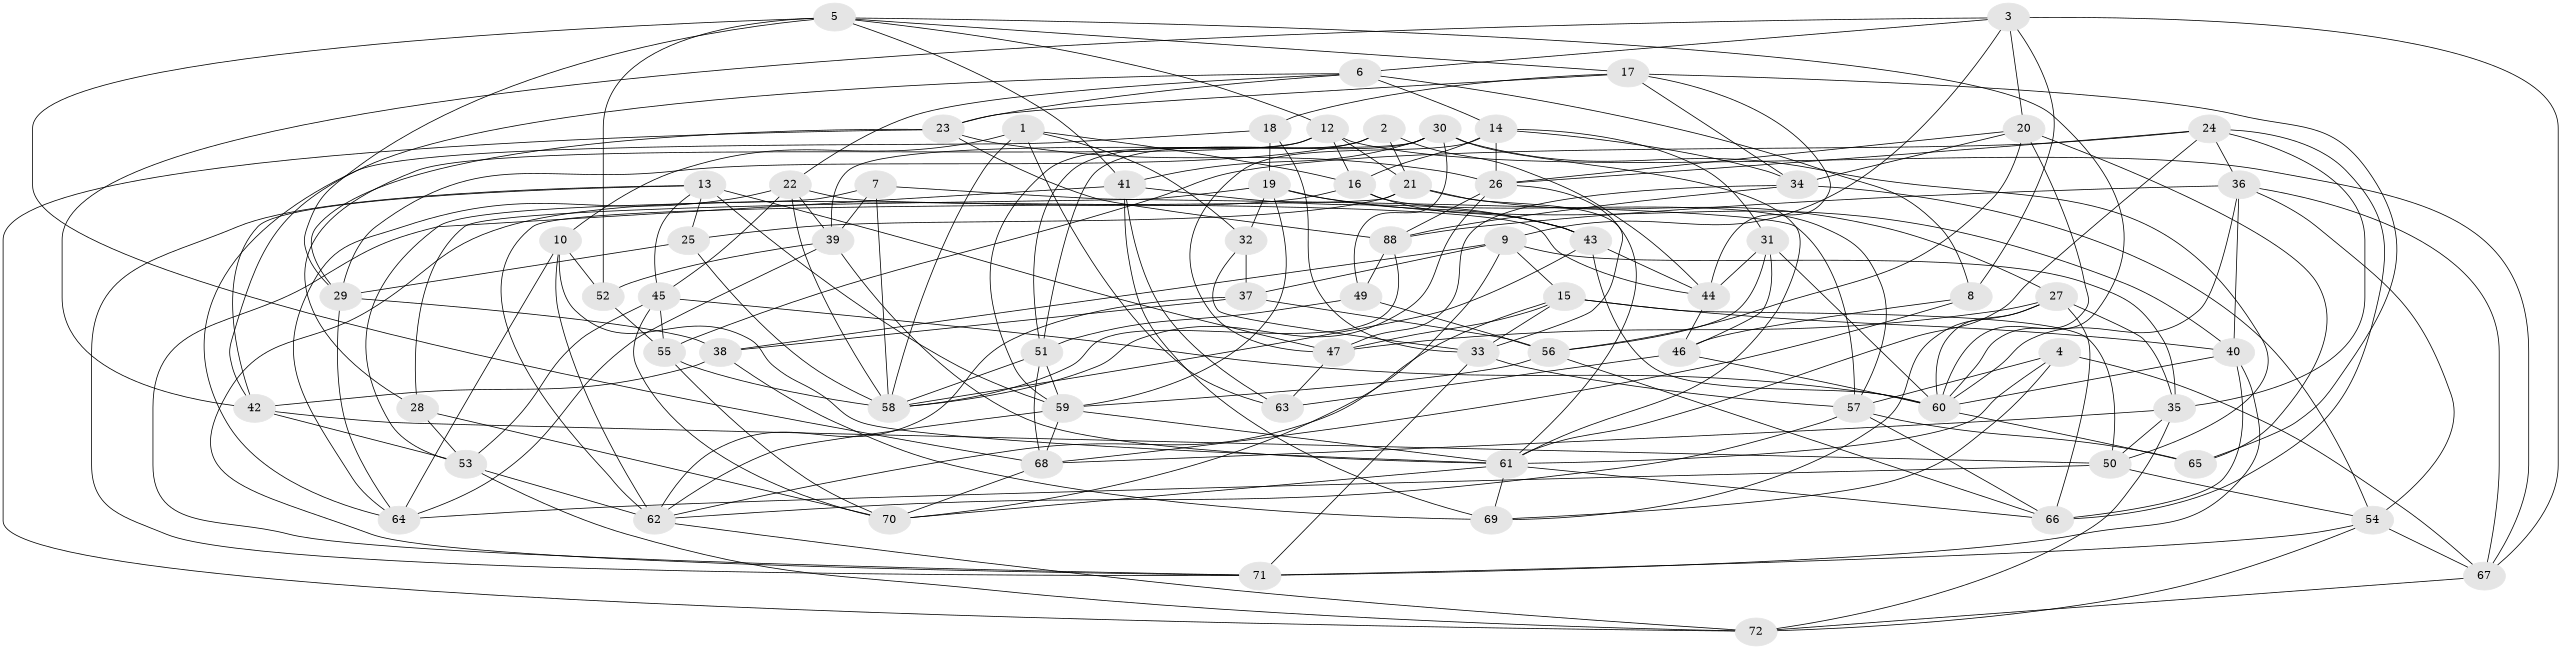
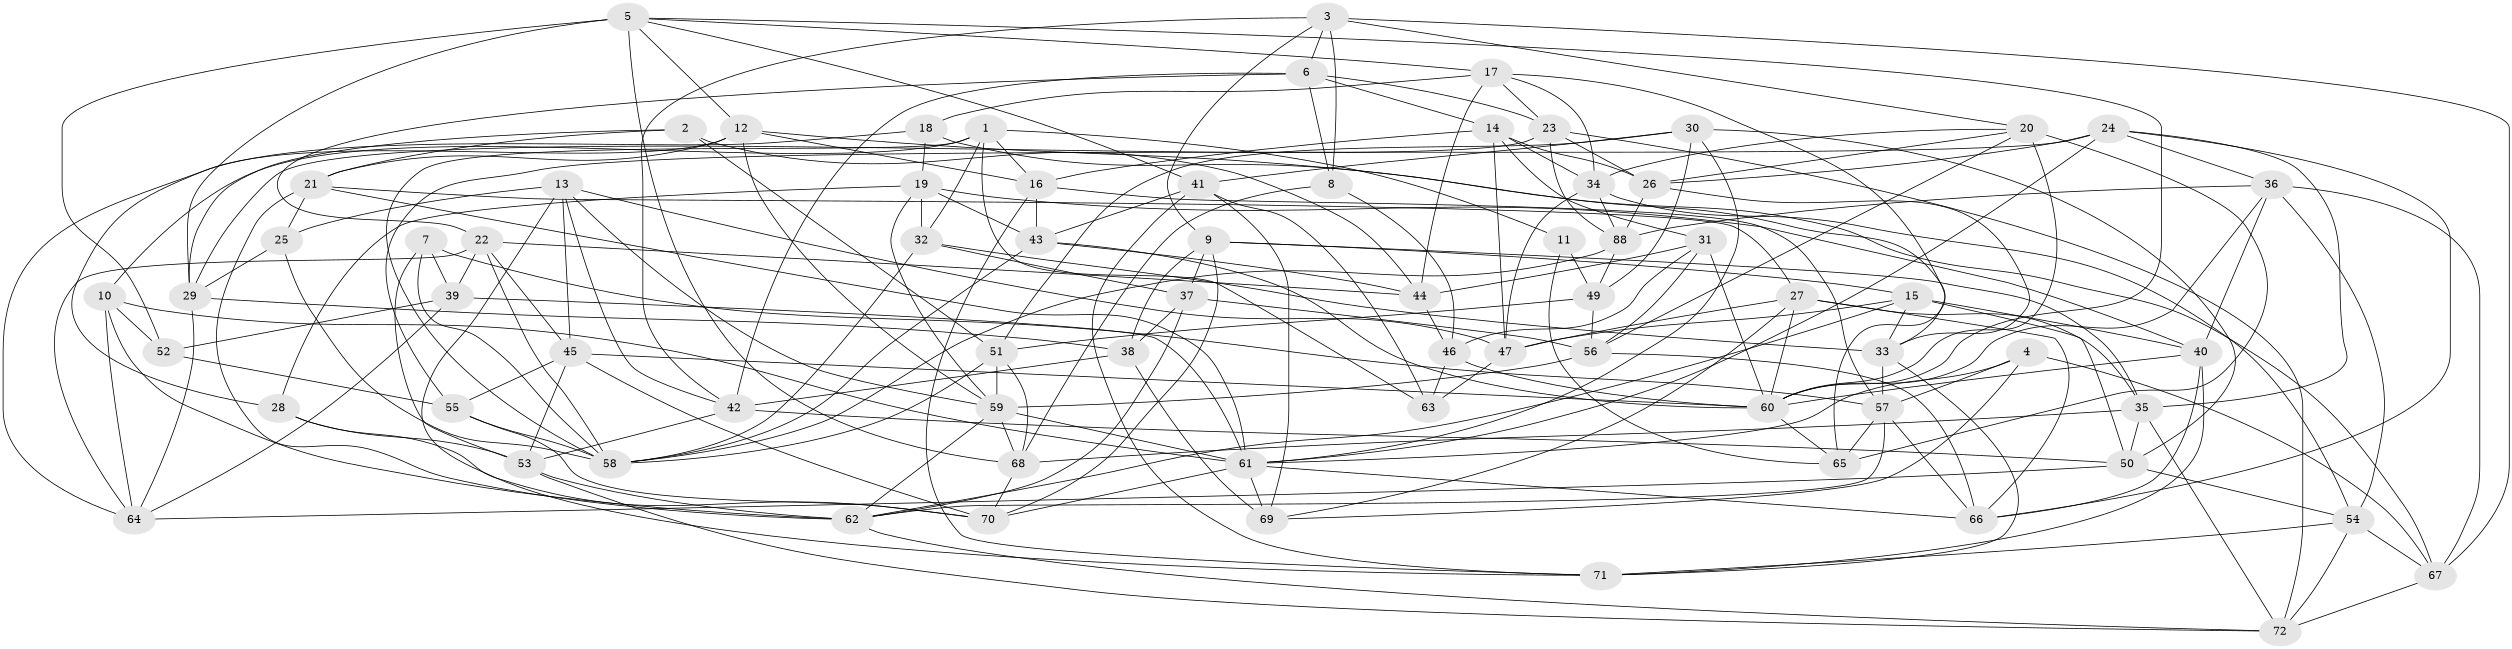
(1105, 147) -> none
none -> (1564, 241)
(1143, 338) -> (796, 393)
